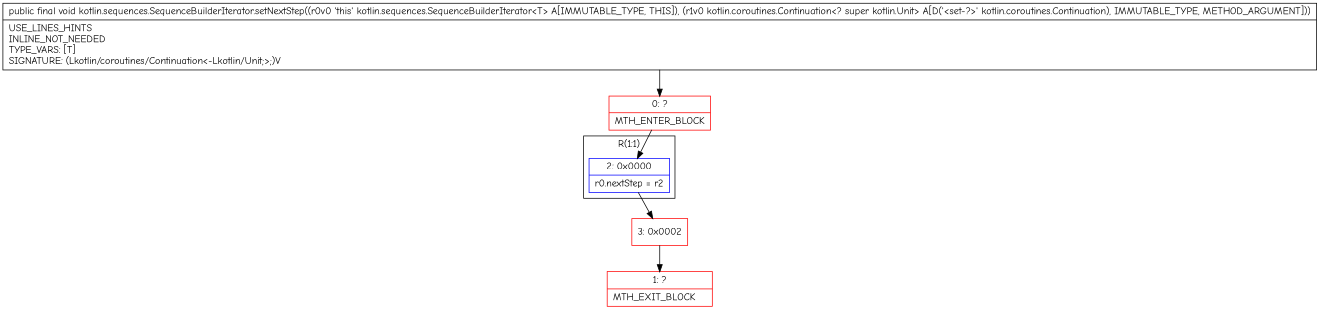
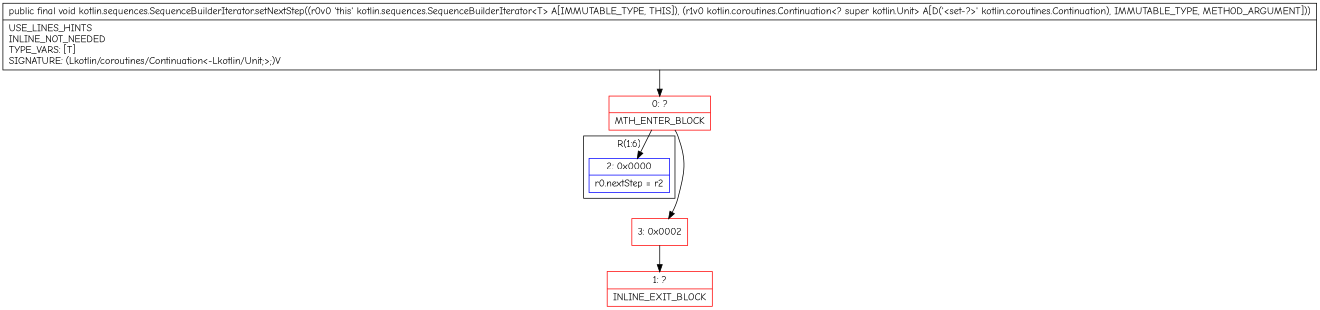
(629, 144) -> (629, 144)
(644, 203) -> (684, 171)
(654, 297) -> (660, 297)
